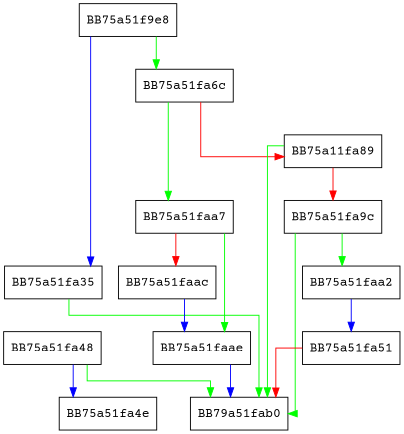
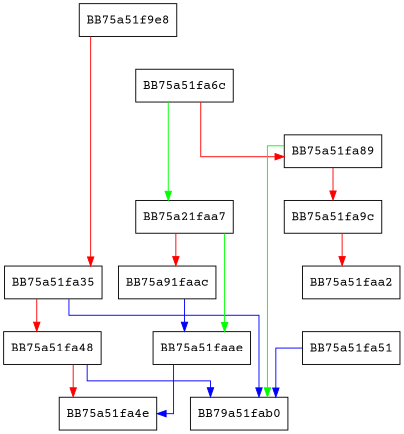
(156, 48) -> none
(91, 147) -> (91, 147)
(333, 151) -> (333, 151)
(184, 217) -> (184, 217)
(342, 245) -> (342, 245)
(167, 282) -> (167, 282)
none -> (37, 311)
(351, 311) -> none
(192, 315) -> (192, 315)
(295, 324) -> none
(276, 355) -> (276, 355)
(73, 376) -> (73, 376)
(231, 376) -> (174, 393)
(144, 381) -> (144, 381)
